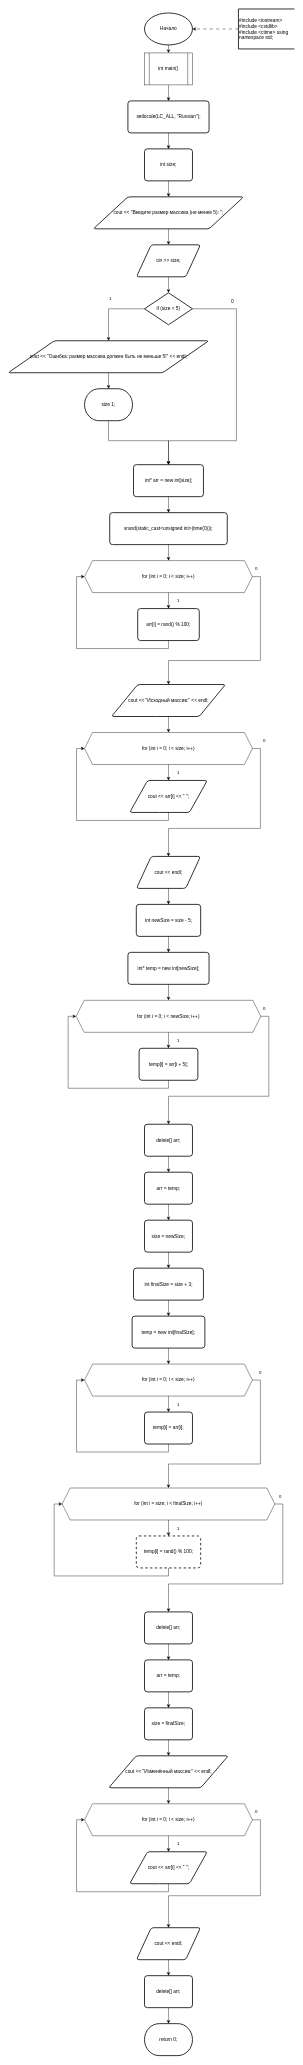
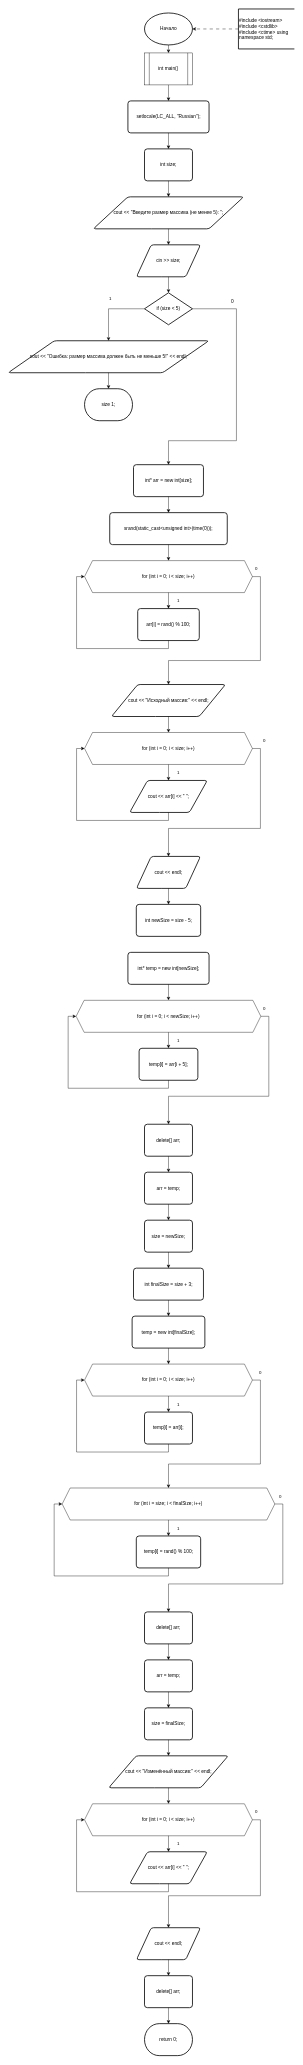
(127, 440) -> none
(169, 948) -> none
(169, 1552) -> (169, 1552)
